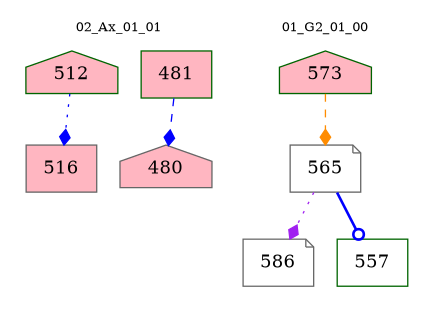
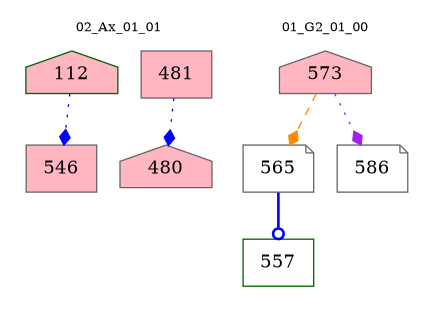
(72, 74) -> (72, 74)
(176, 74) -> (176, 74)
(325, 74) -> (325, 74)
(172, 114) -> (172, 114)
(61, 169) -> (61, 169)
(305, 209) -> (344, 112)
